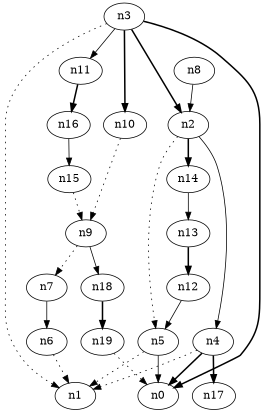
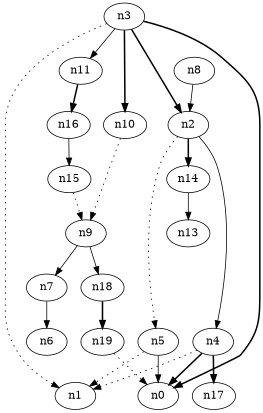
(69, 257) -> (69, 257)
(188, 288) -> none
(59, 365) -> none
